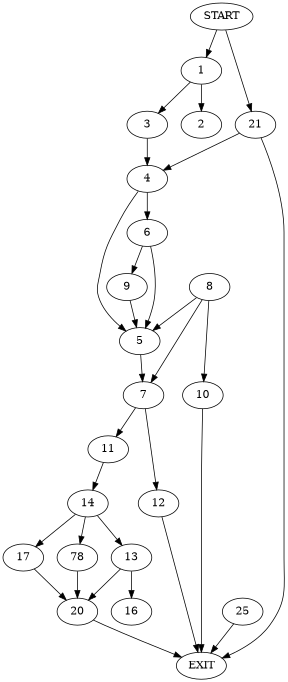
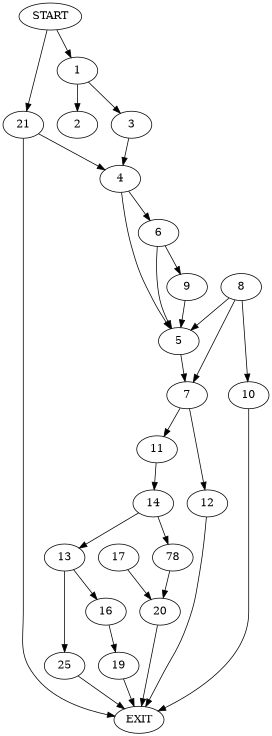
(59, 528) -> none
(107, 582) -> (65, 608)
none -> (119, 666)
